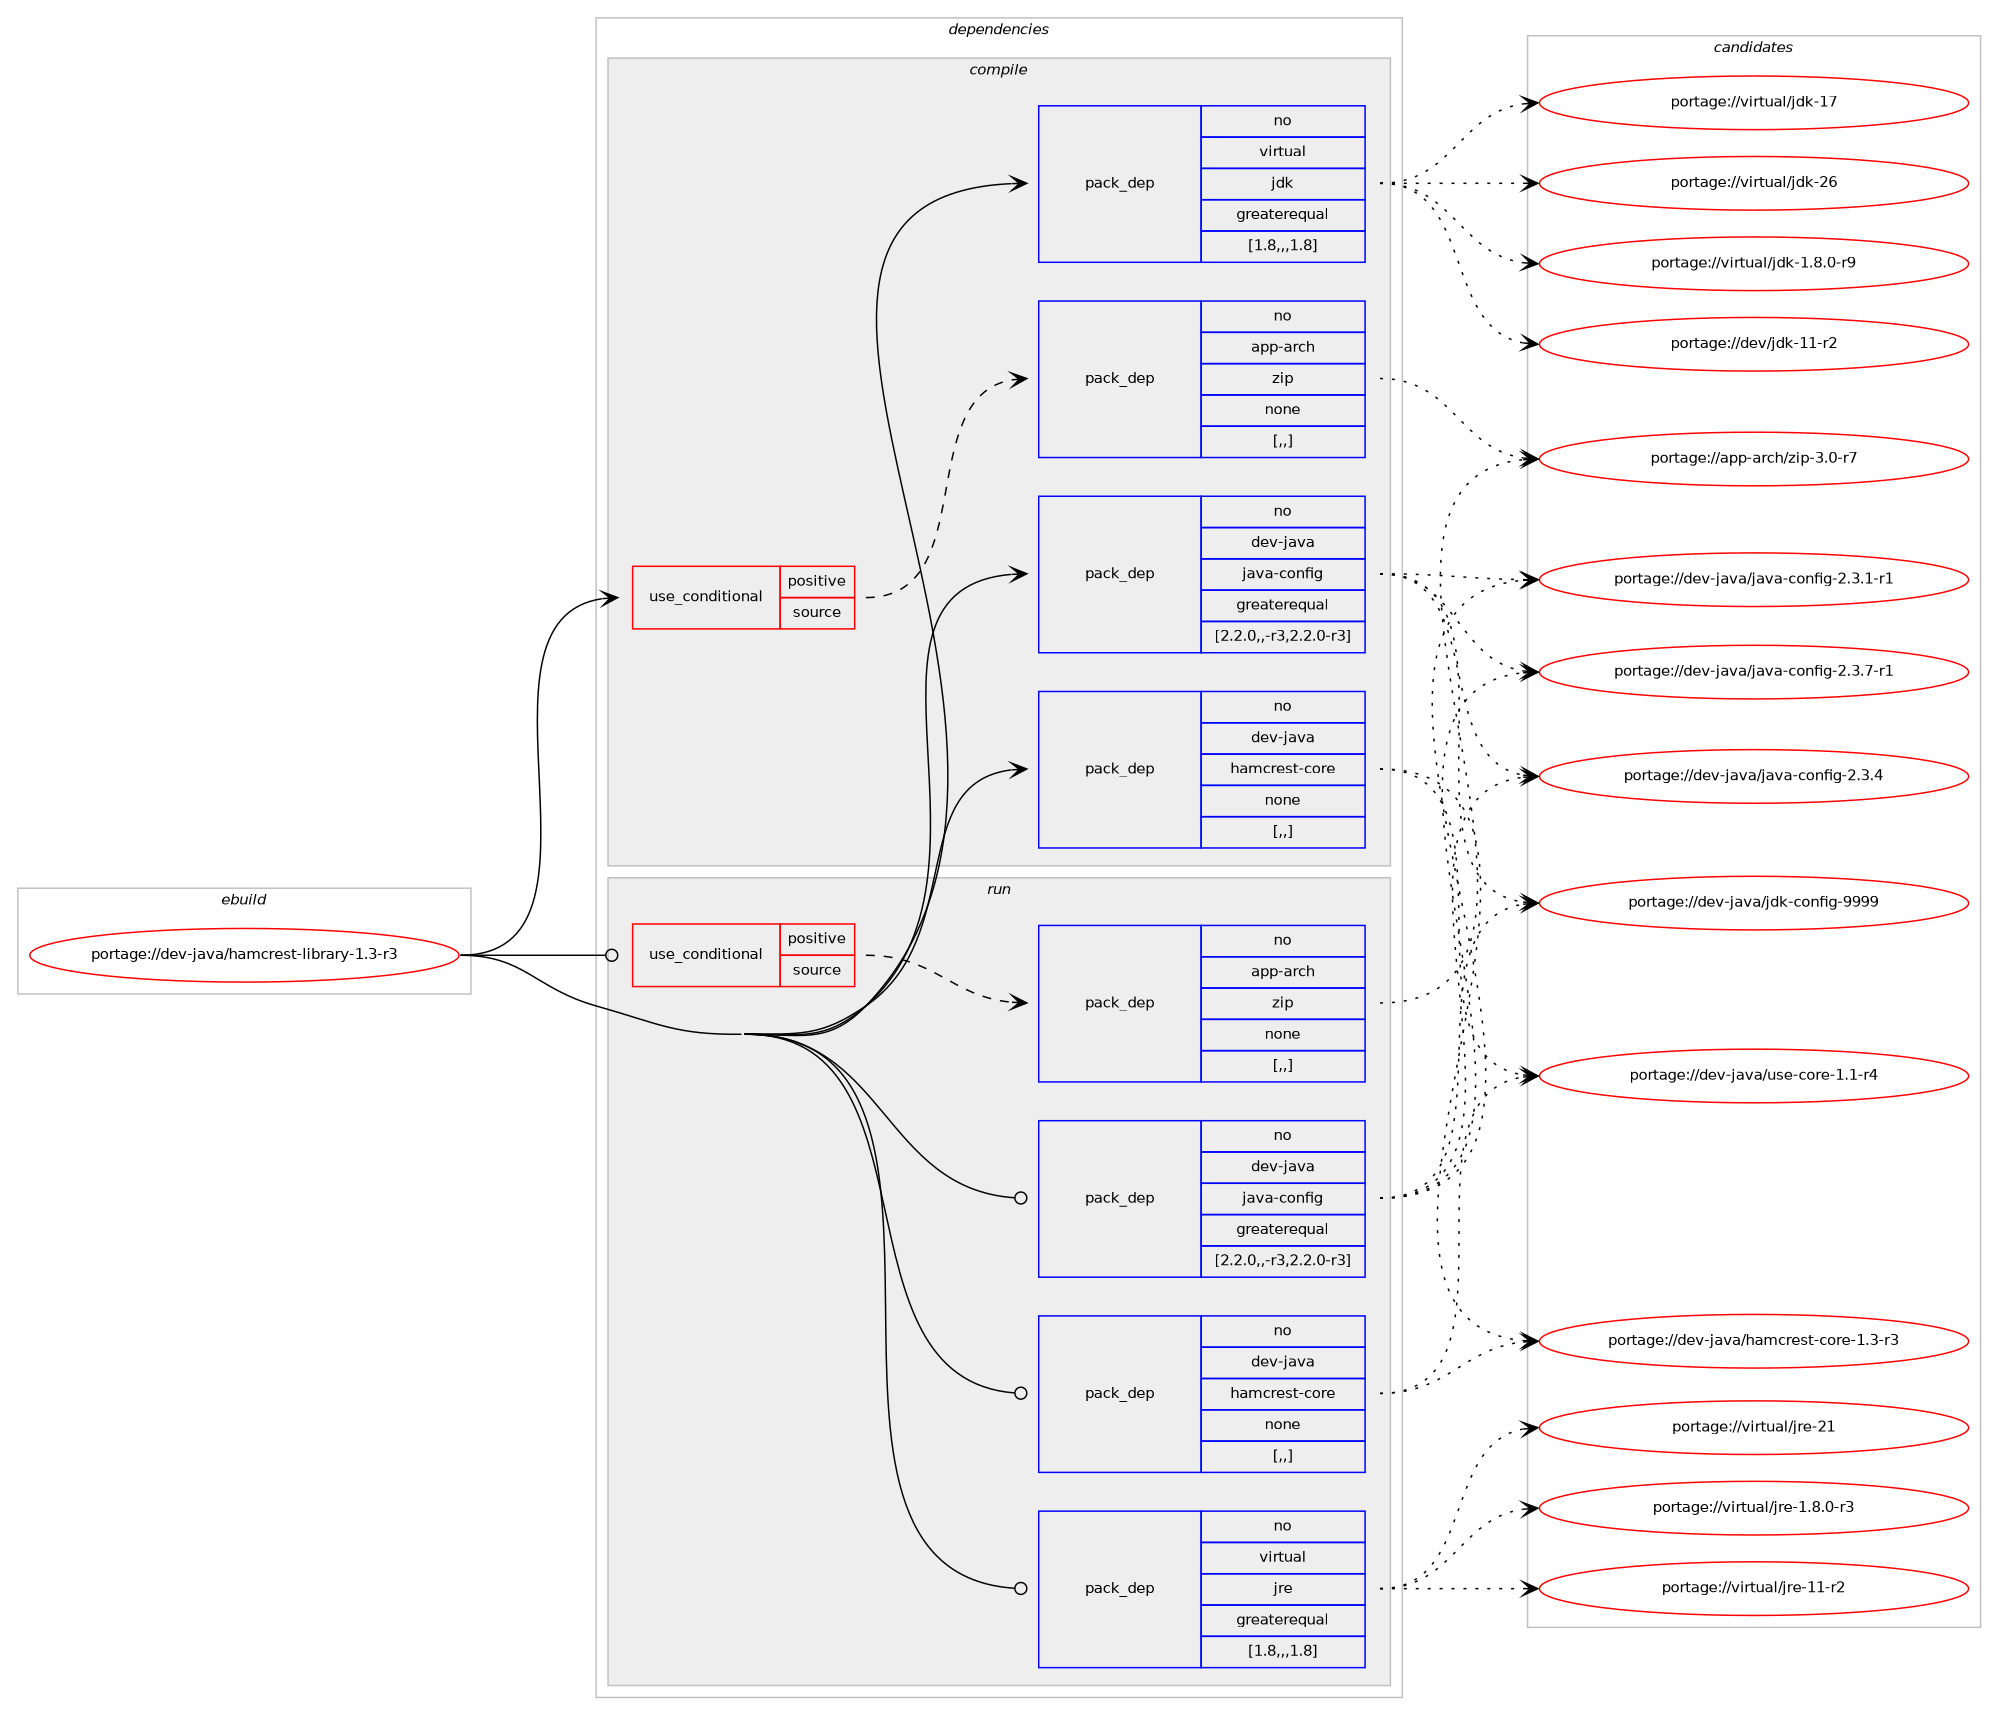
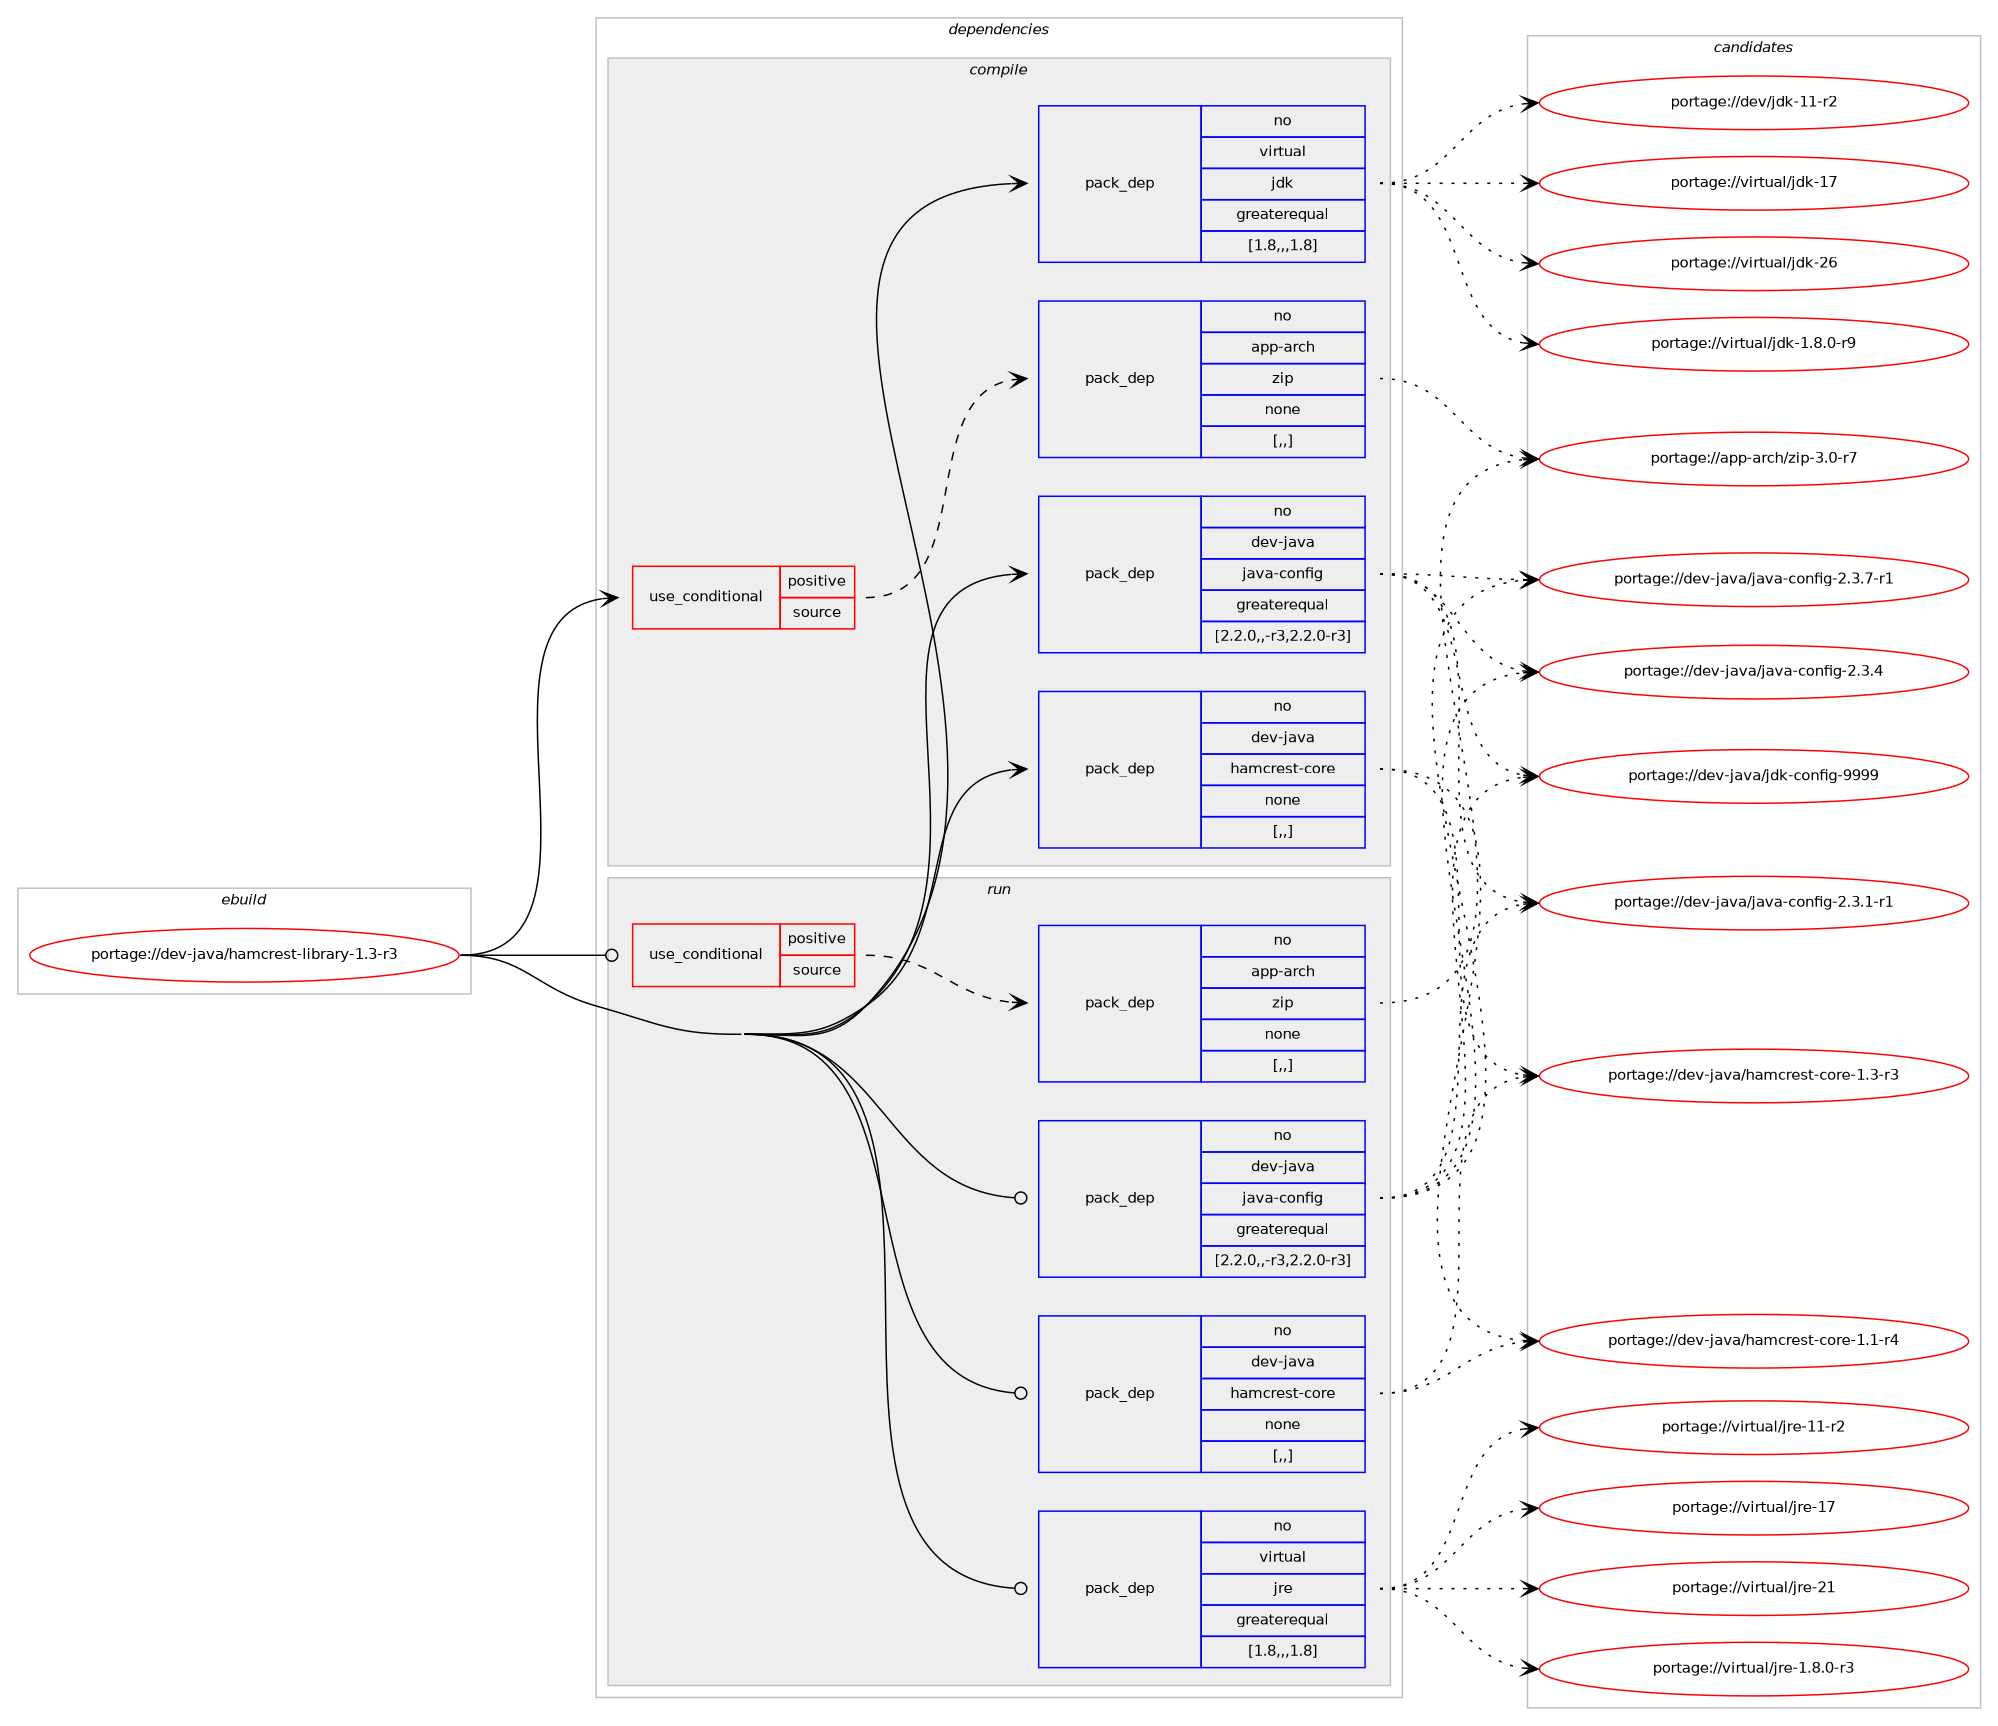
(1754, 1076) -> (1754, 1341)
none -> (1754, 1508)
